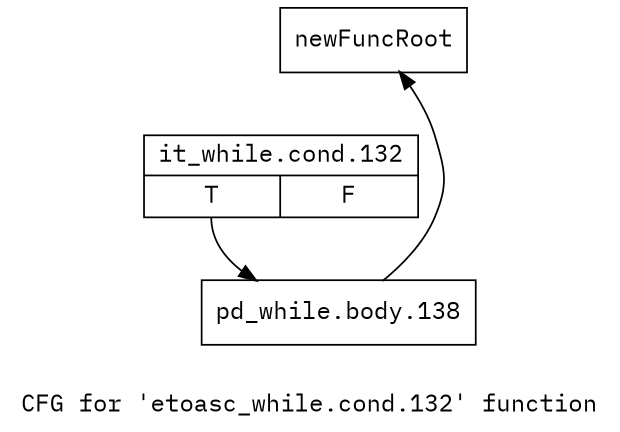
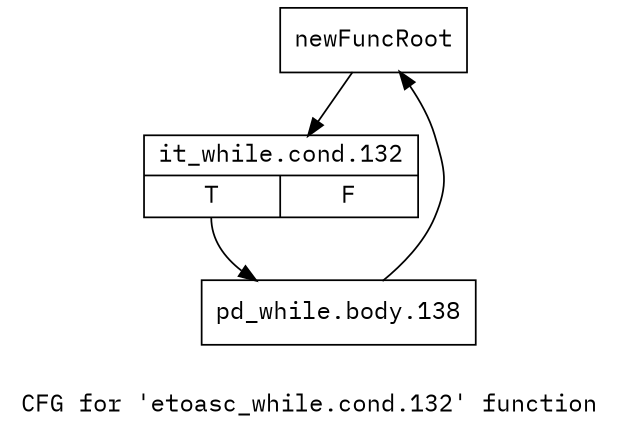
none -> (335, 97)
